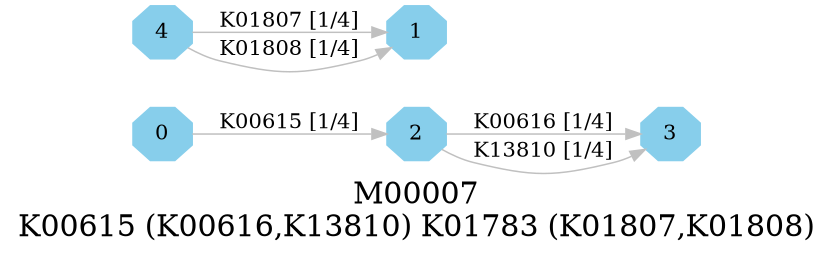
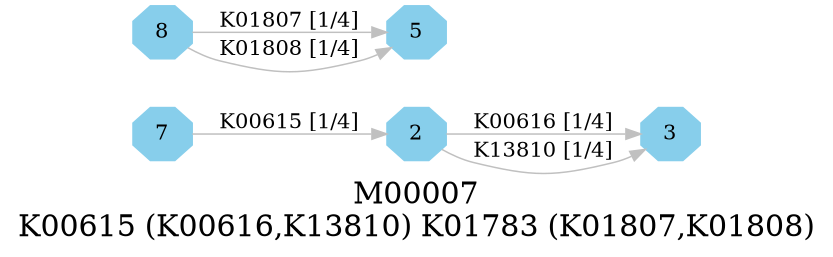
(163, 32) -> (163, 32)
(417, 32) -> (417, 32)
(163, 134) -> (163, 134)
